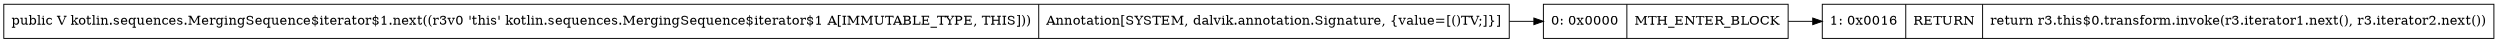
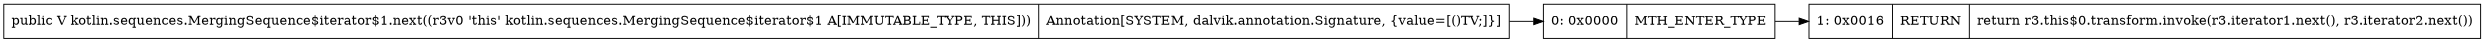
(1708, 21) -> (1701, 21)
